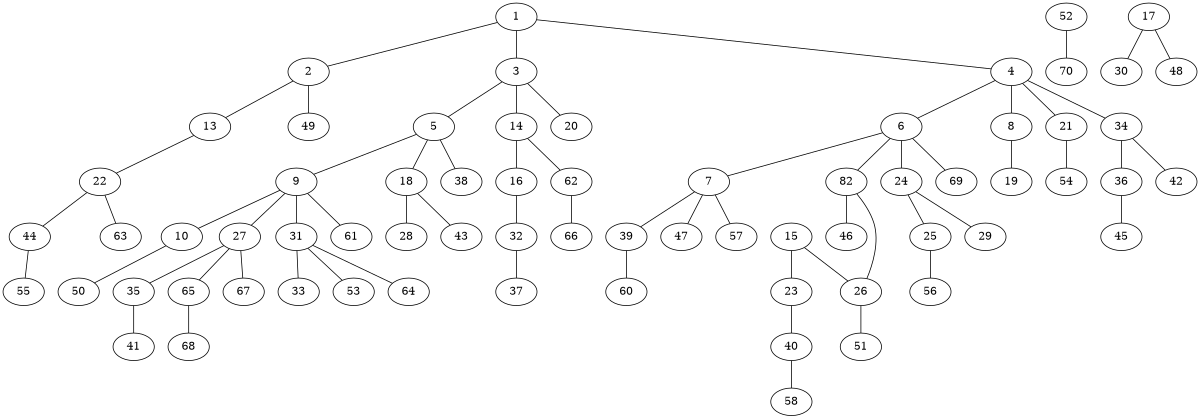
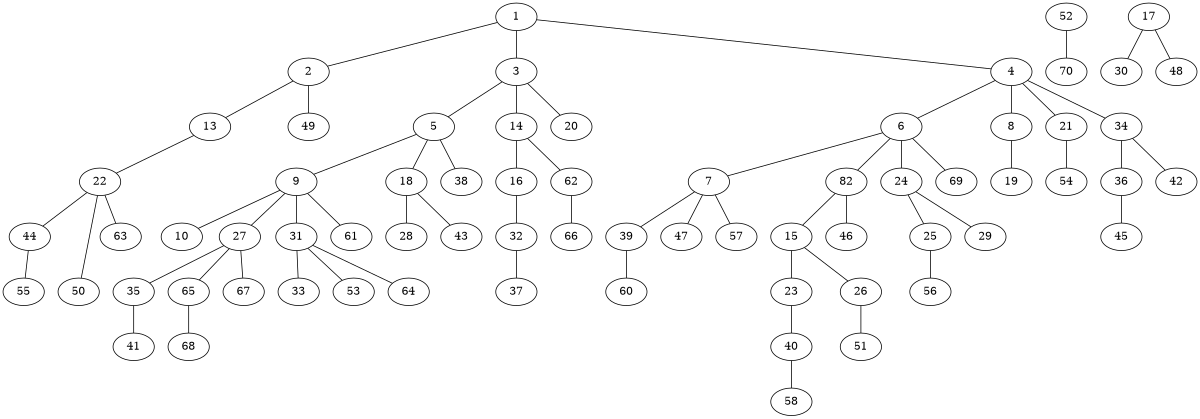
(876, 234) -> (819, 209)
(130, 264) -> (89, 237)
